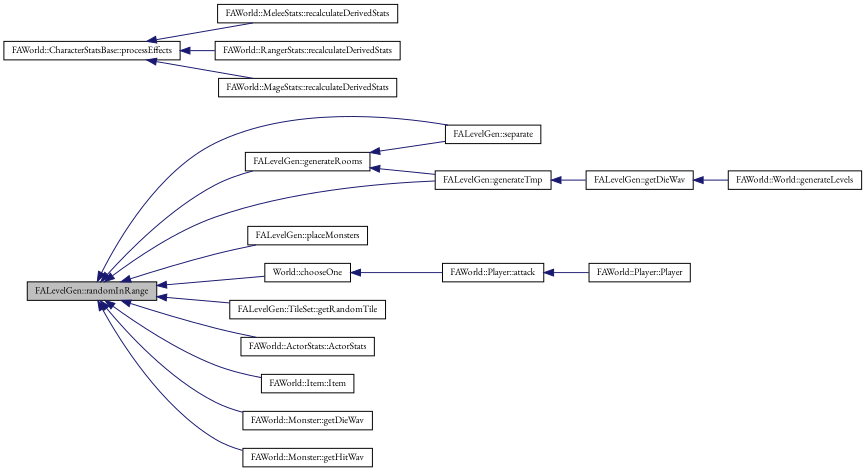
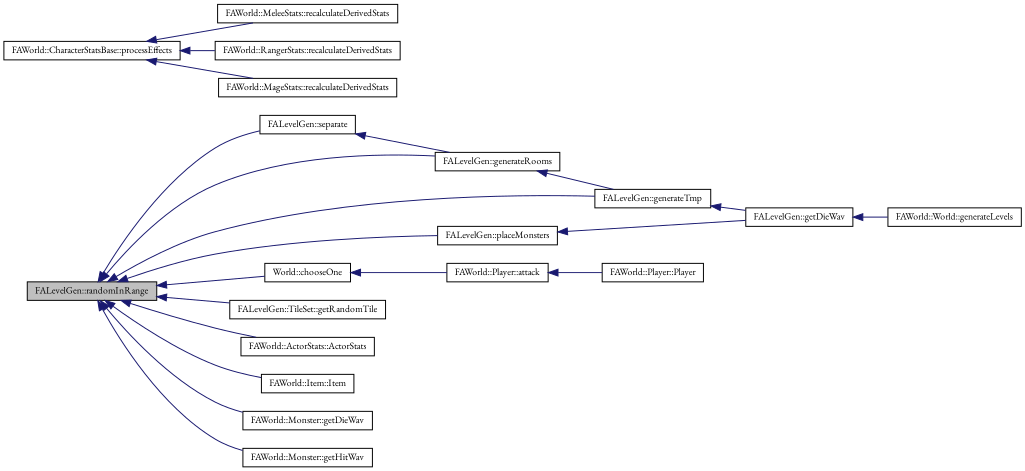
(413, 146) -> (407, 144)
none -> (657, 226)
